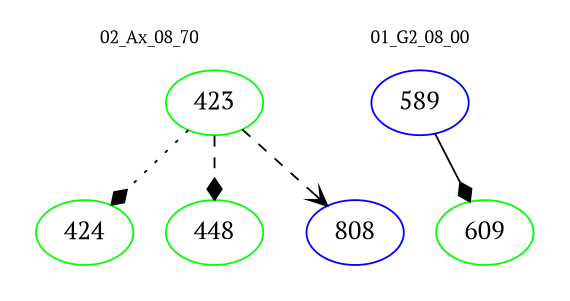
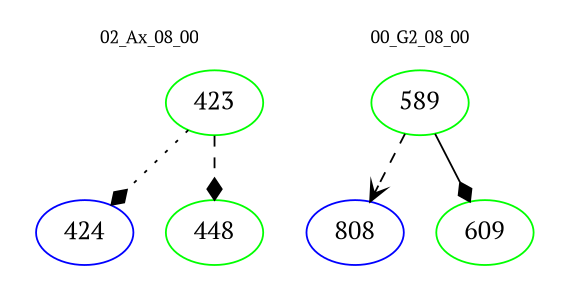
(150, 39) -> (150, 39)
(420, 39) -> (420, 39)
(420, 103) -> (420, 103)
(266, 150) -> (392, 160)
(85, 233) -> (85, 233)
